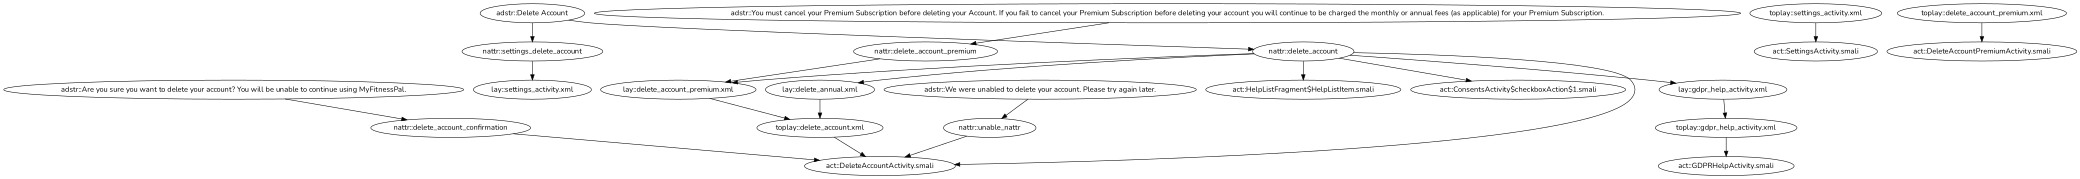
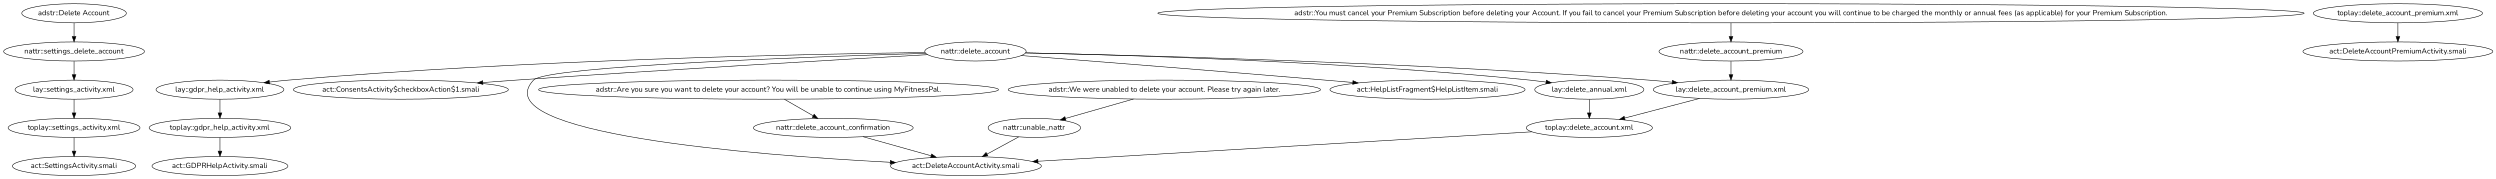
(908, 37) -> none
none -> (74, 106)
